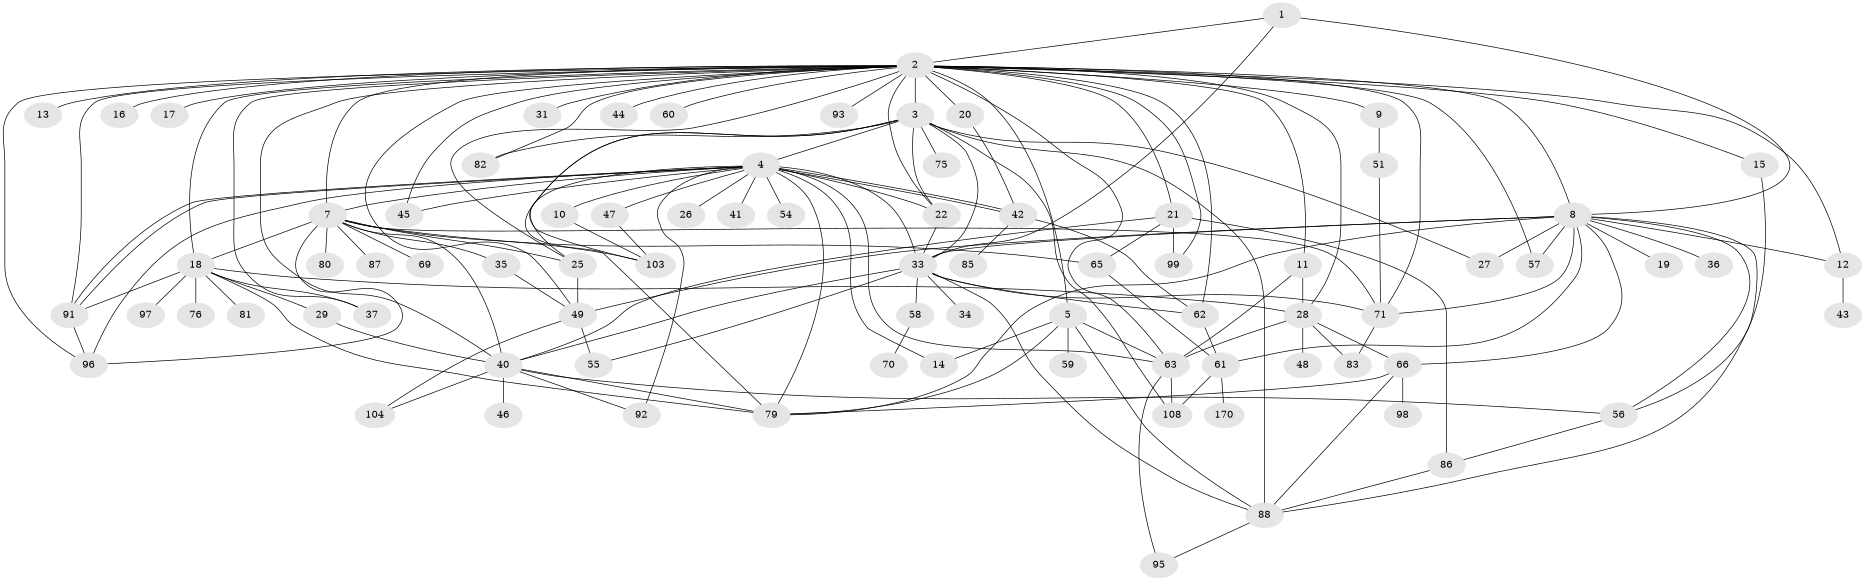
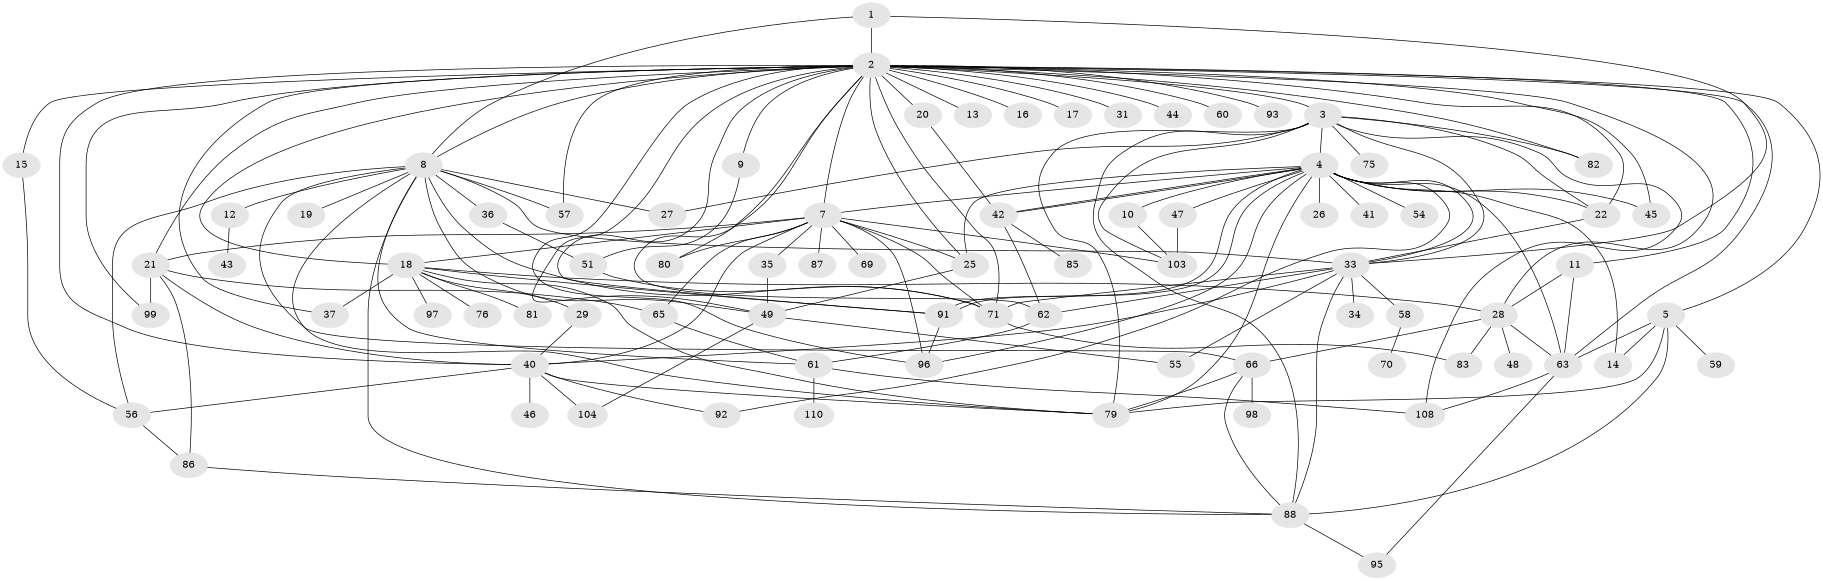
(1472, 89) -> (781, 178)
none -> (486, 235)
none -> (538, 240)
(1224, 415) -> (814, 415)
